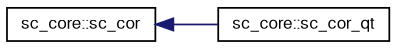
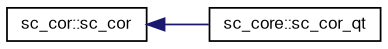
(81, 24) -> (77, 24)
